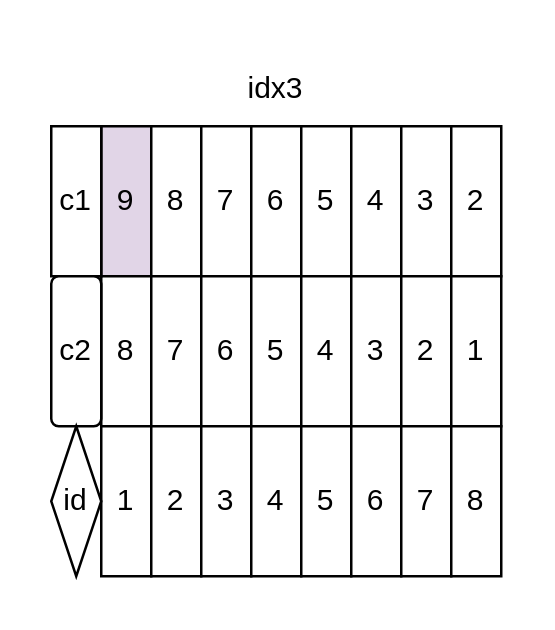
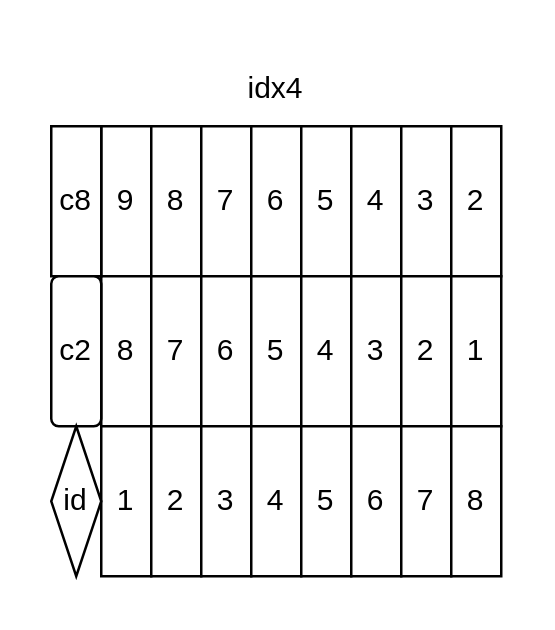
(276, 89) -> (276, 89)
(76, 201) -> (76, 201)
(126, 201) -> (126, 201)
